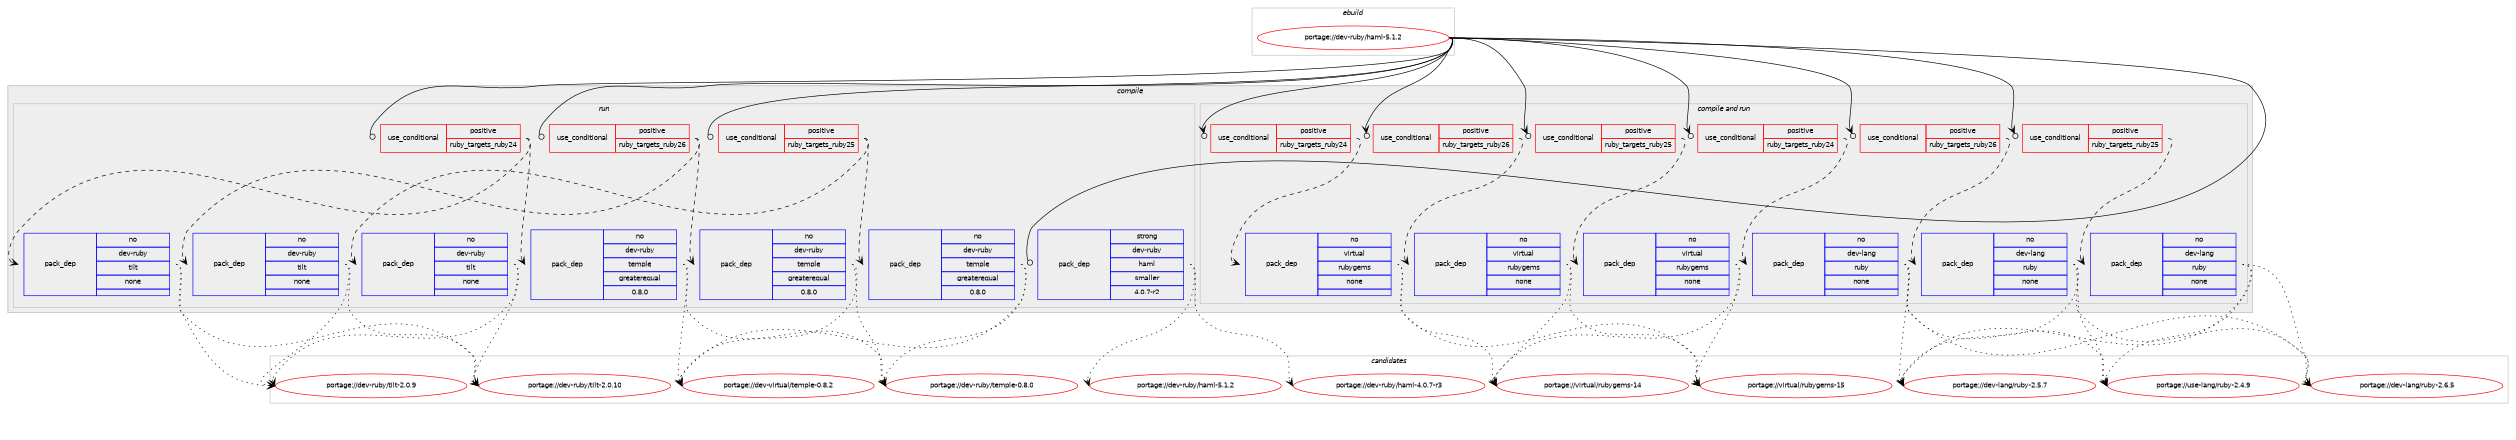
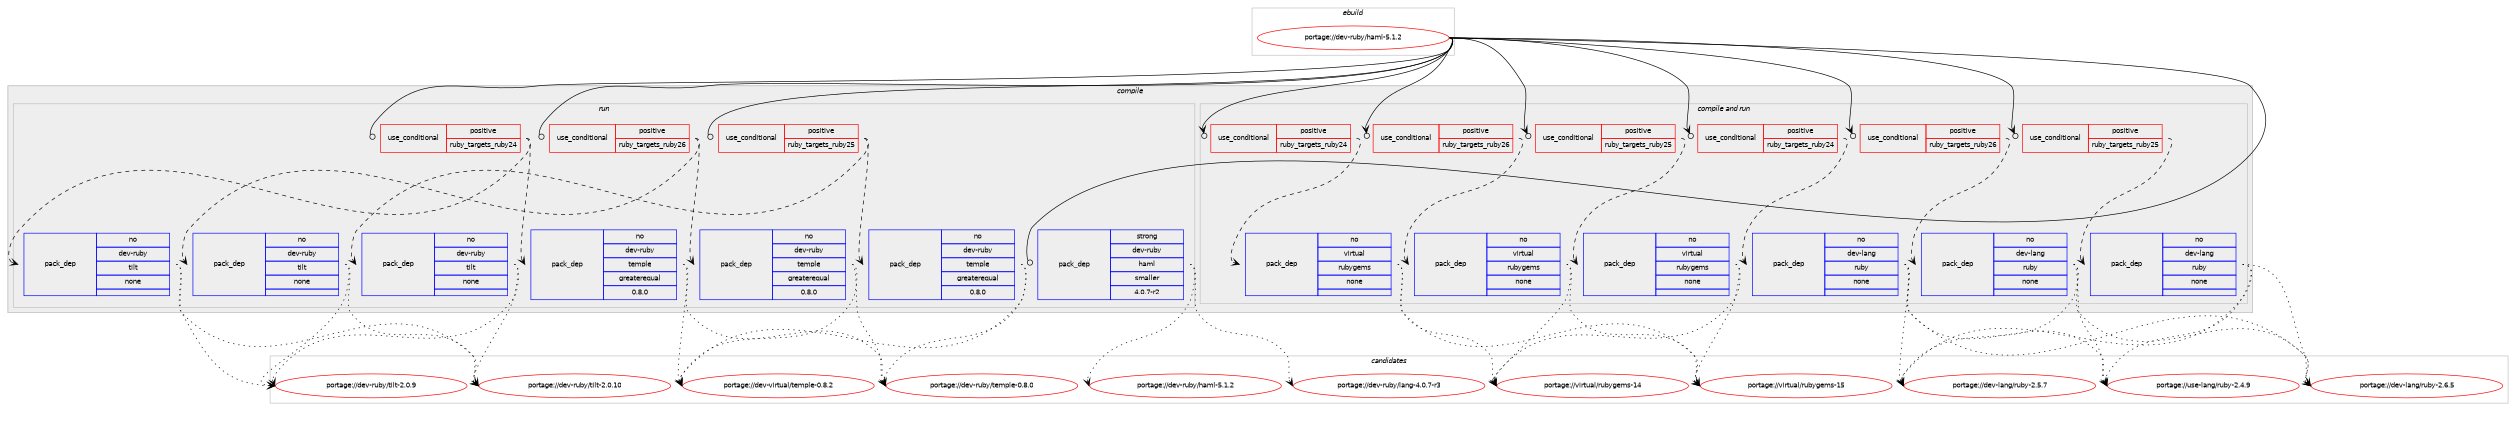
(1389, 386) -> (1389, 386)
